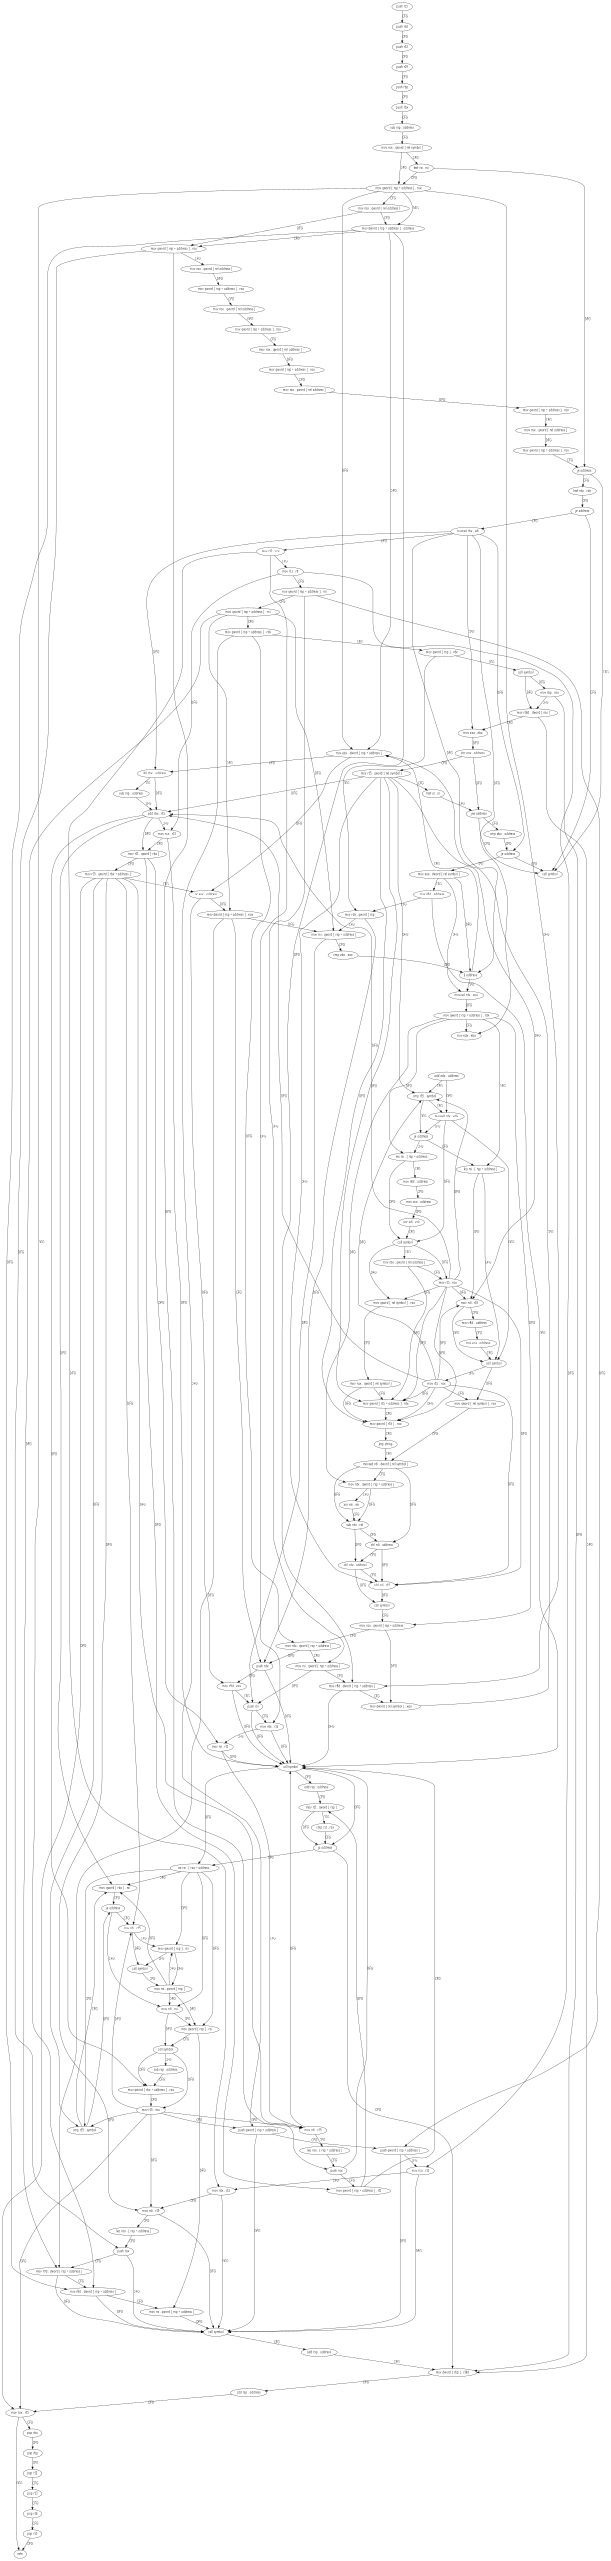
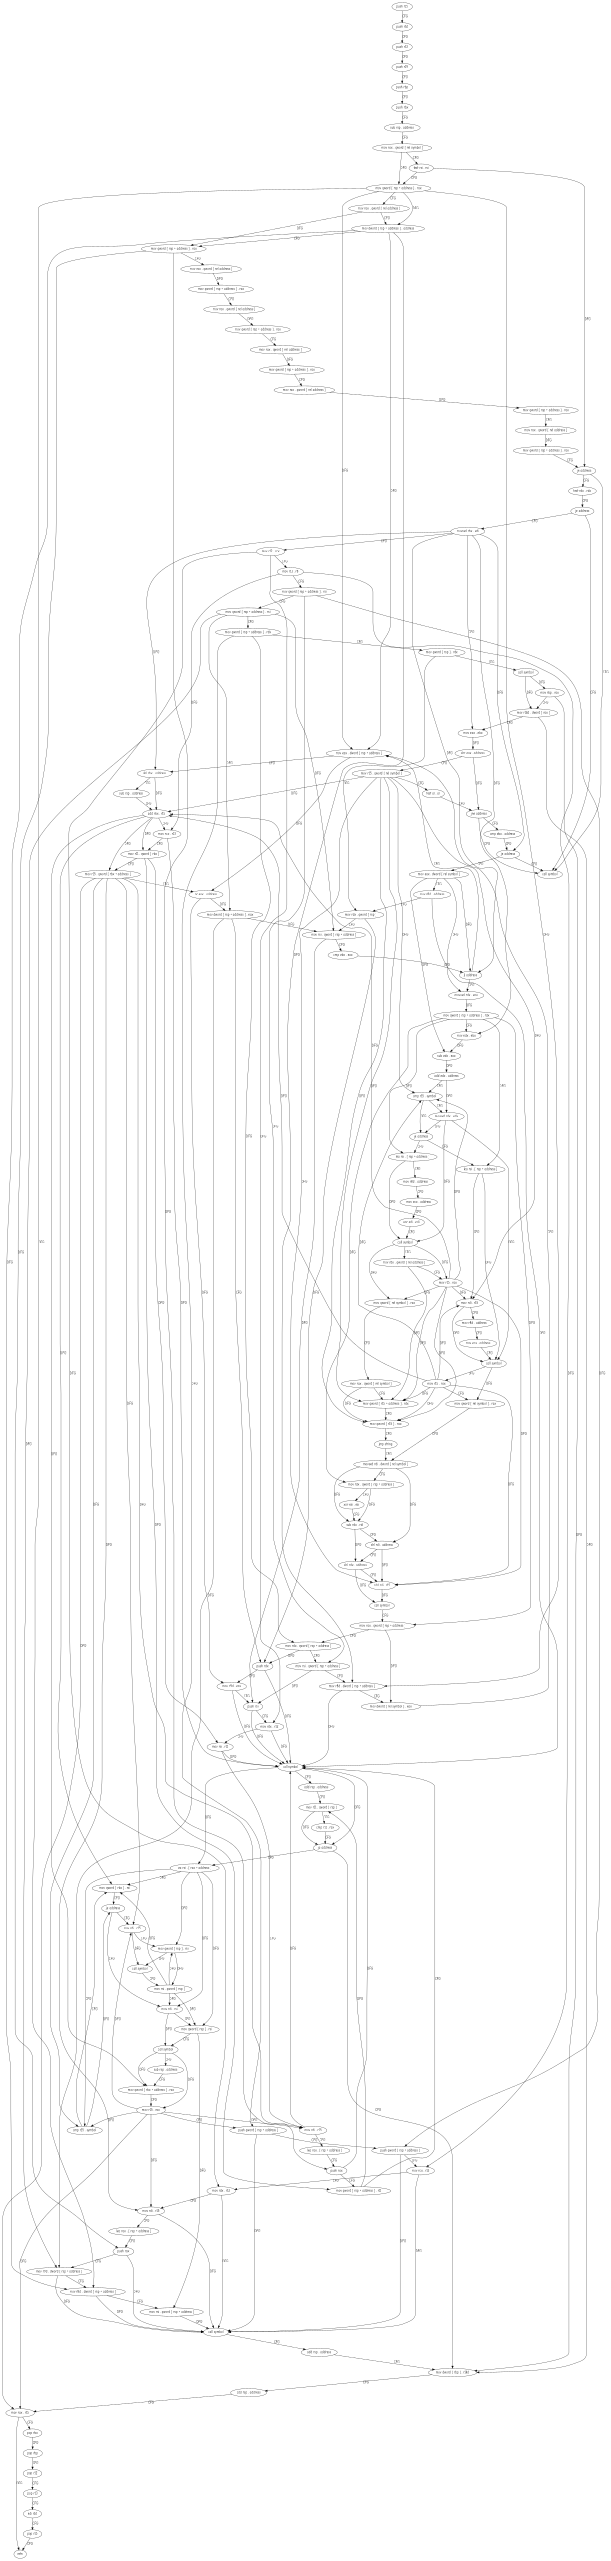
none -> (127, 840)
none -> (446, 1056)
(32, 2514) -> (32, 2514)
